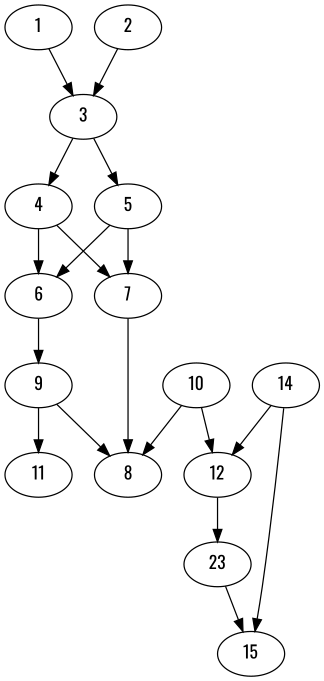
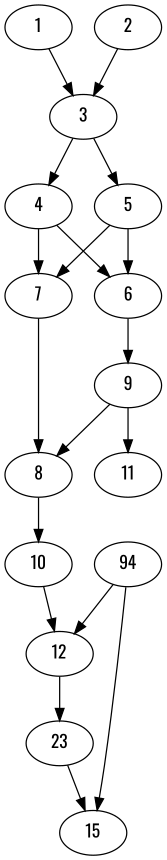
(286, 385) -> (128, 564)
(166, 425) -> (39, 514)
